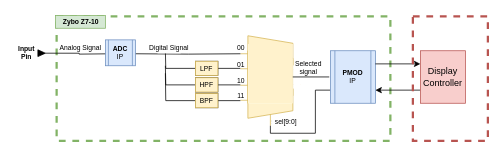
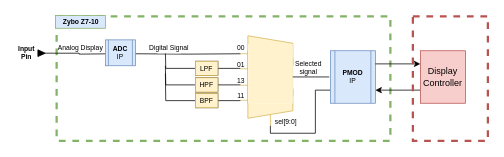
(80, 22) -> (80, 22)
(81, 48) -> (81, 48)
(241, 81) -> (241, 81)
